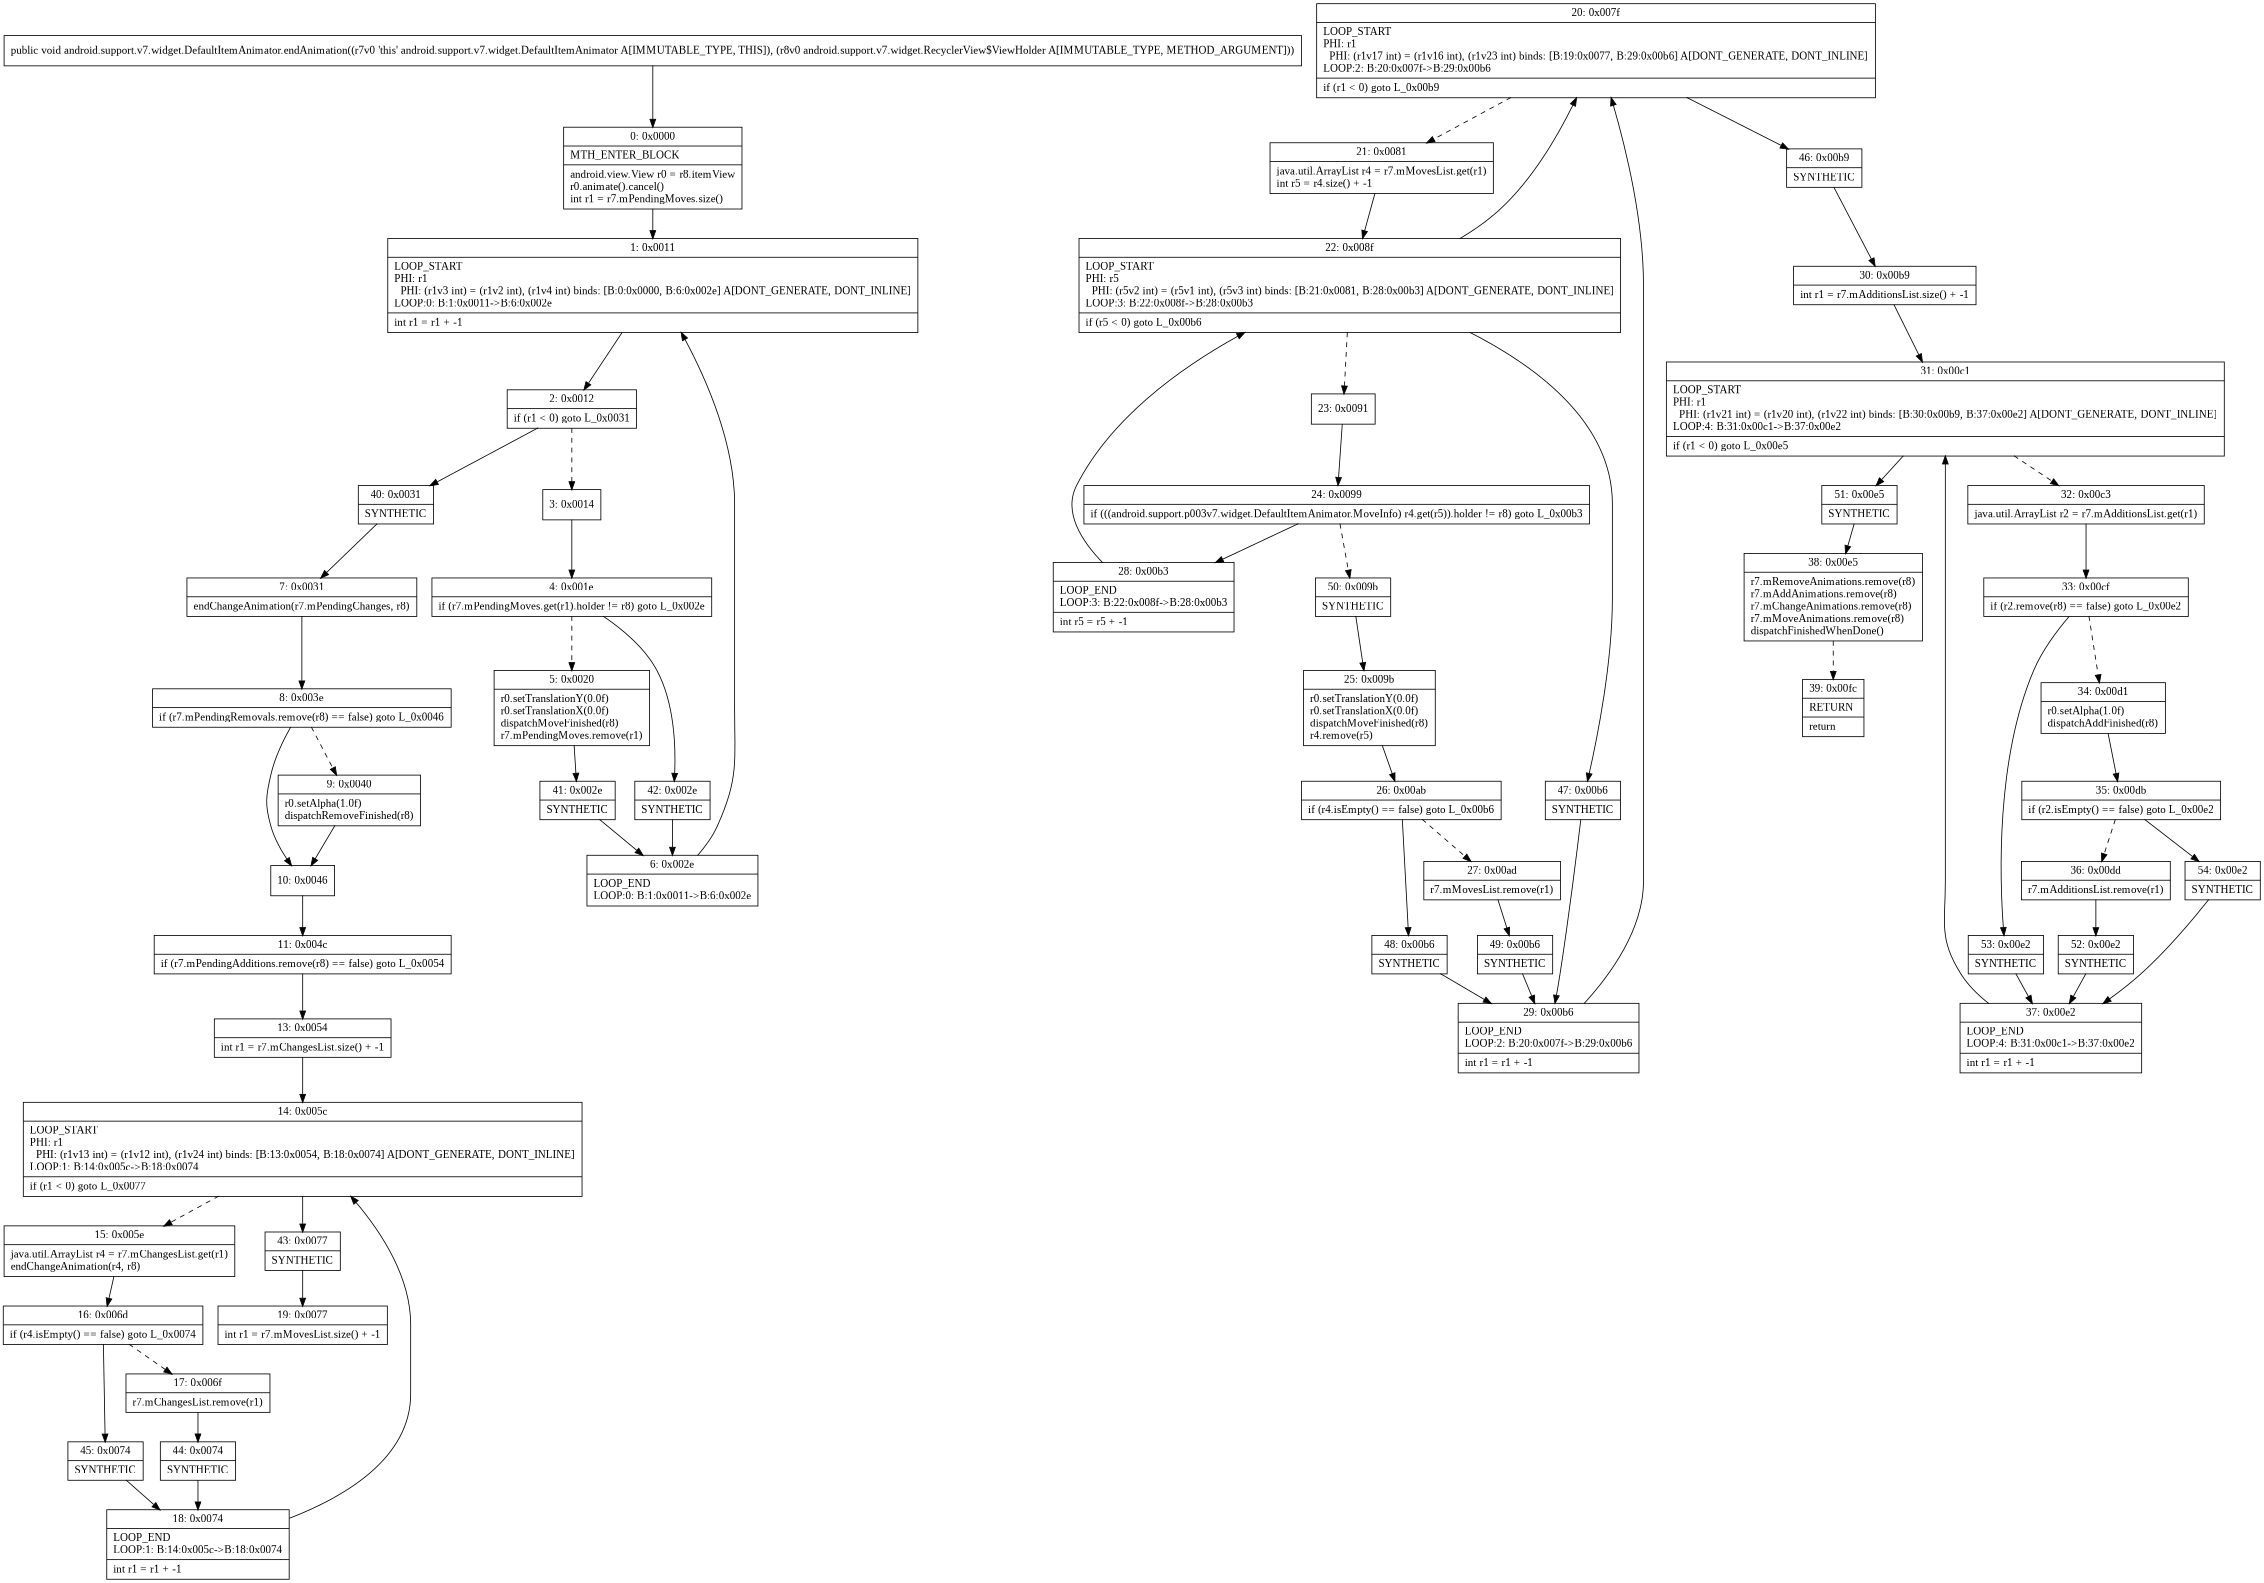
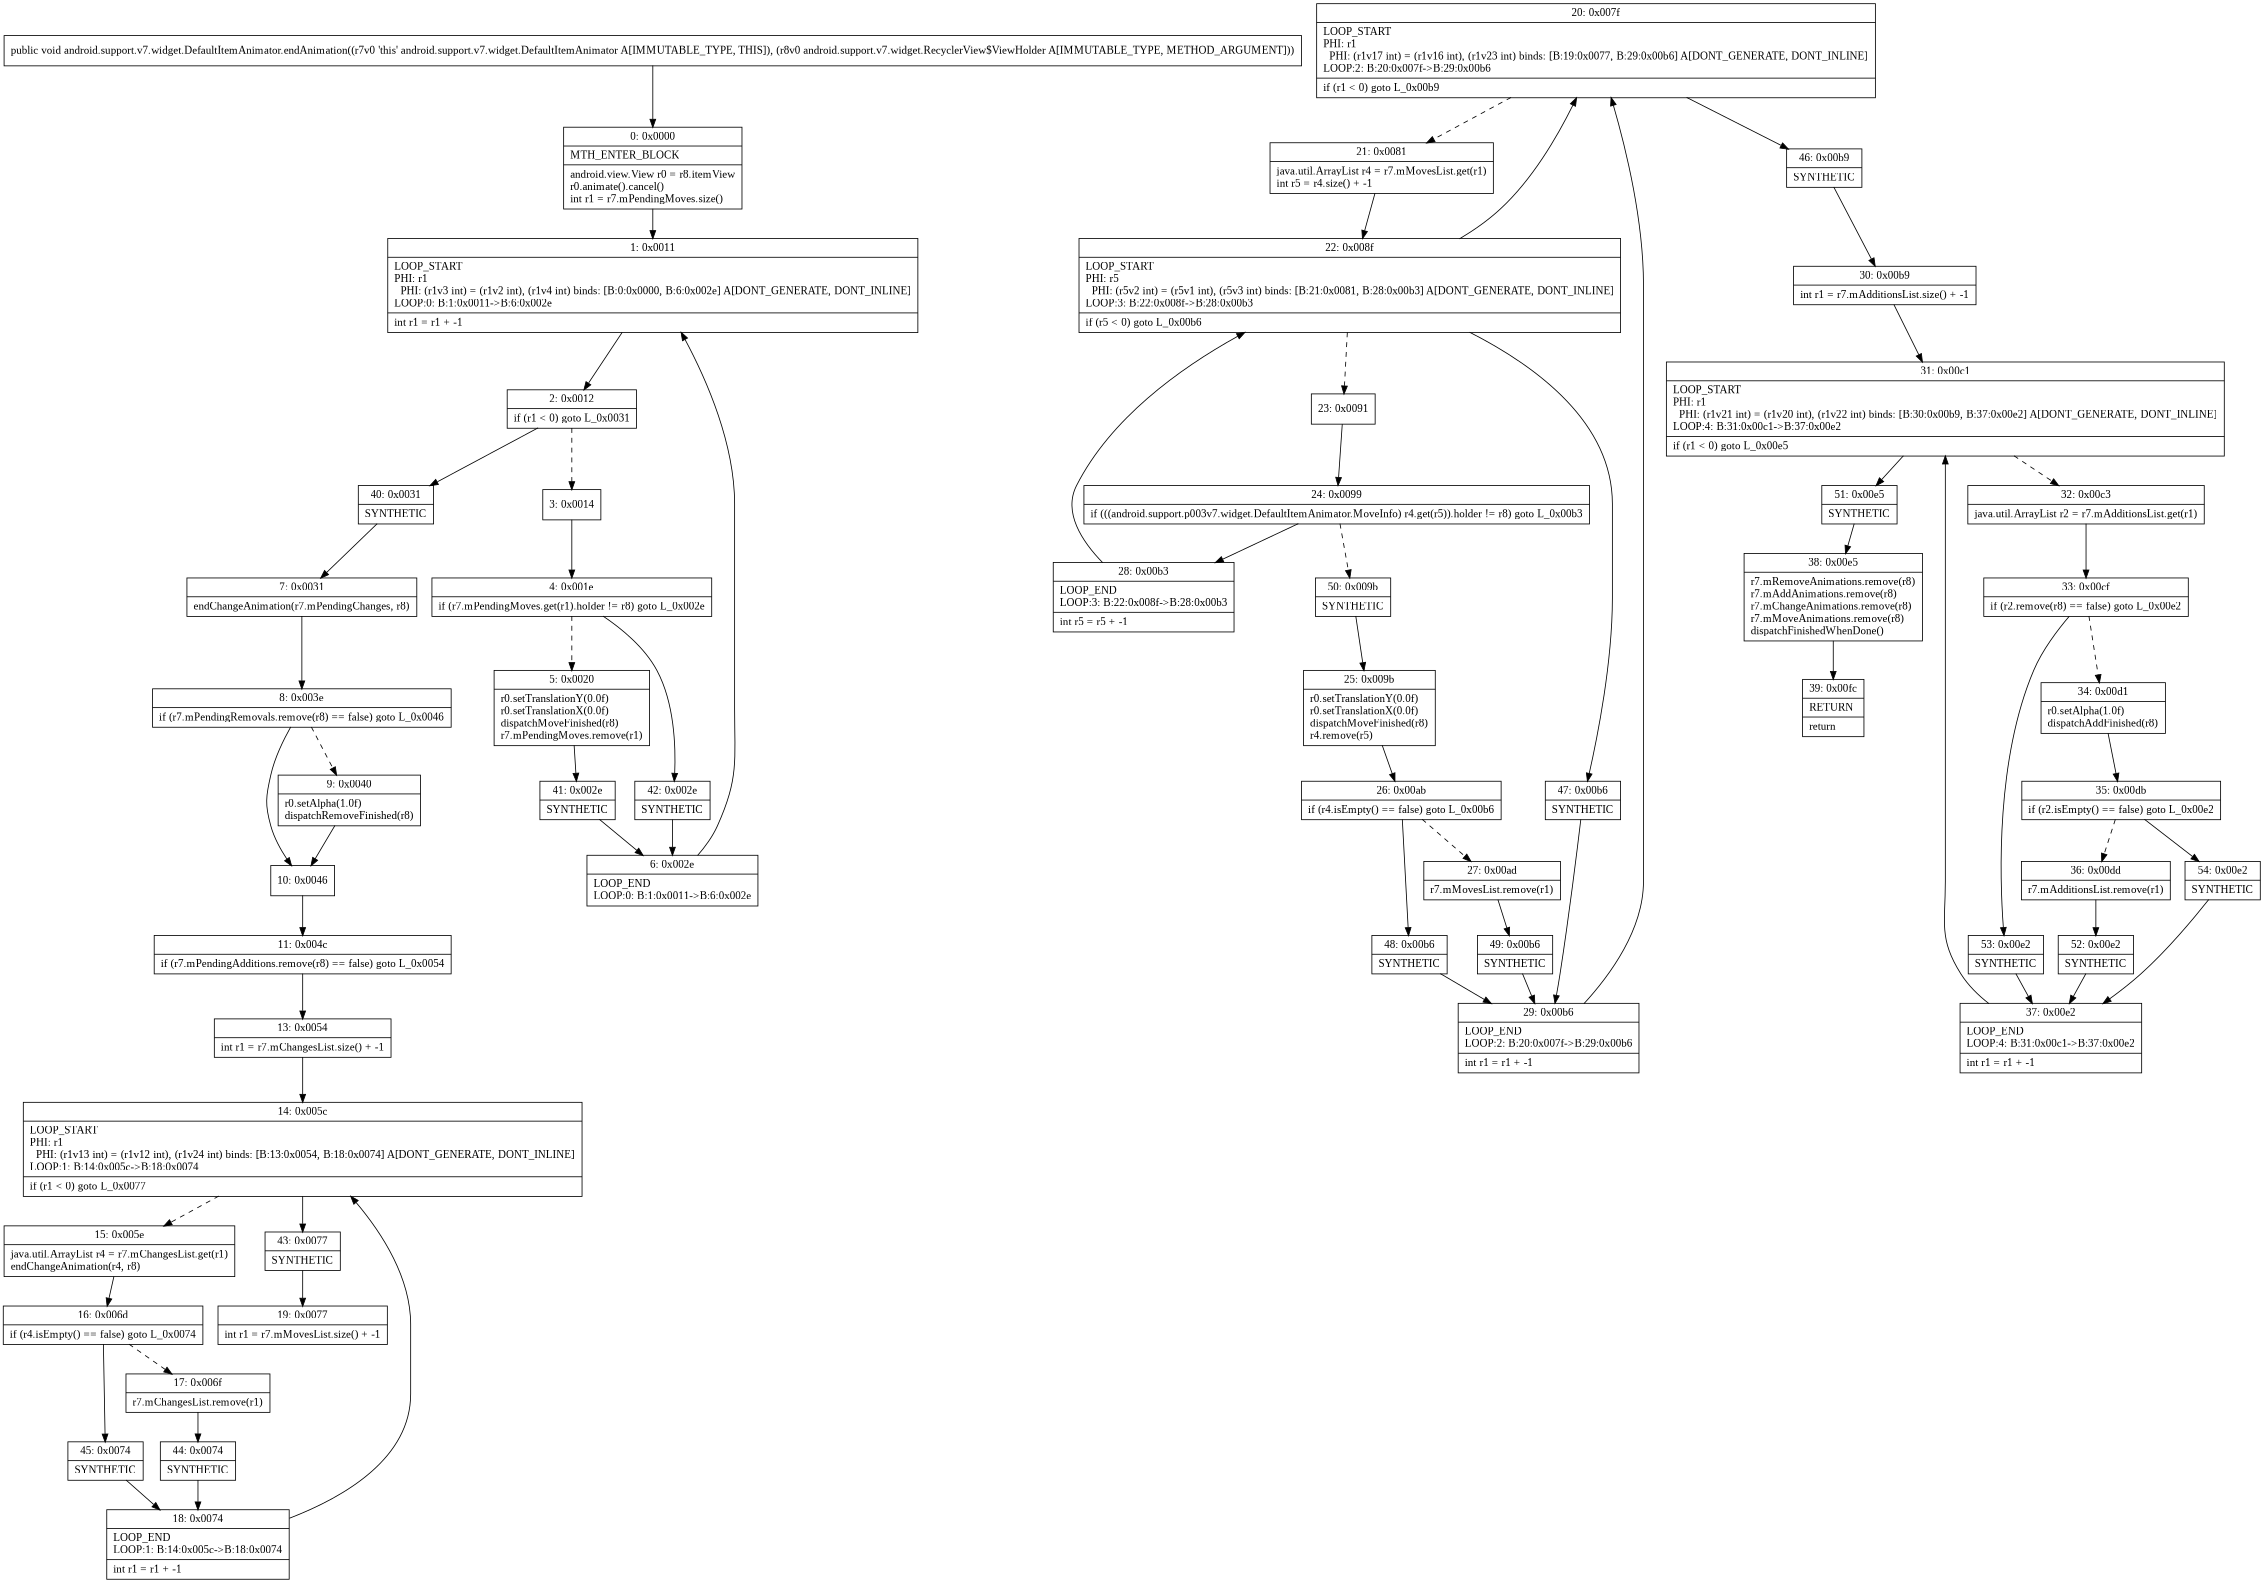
(1833, 656) -> (1833, 656)
